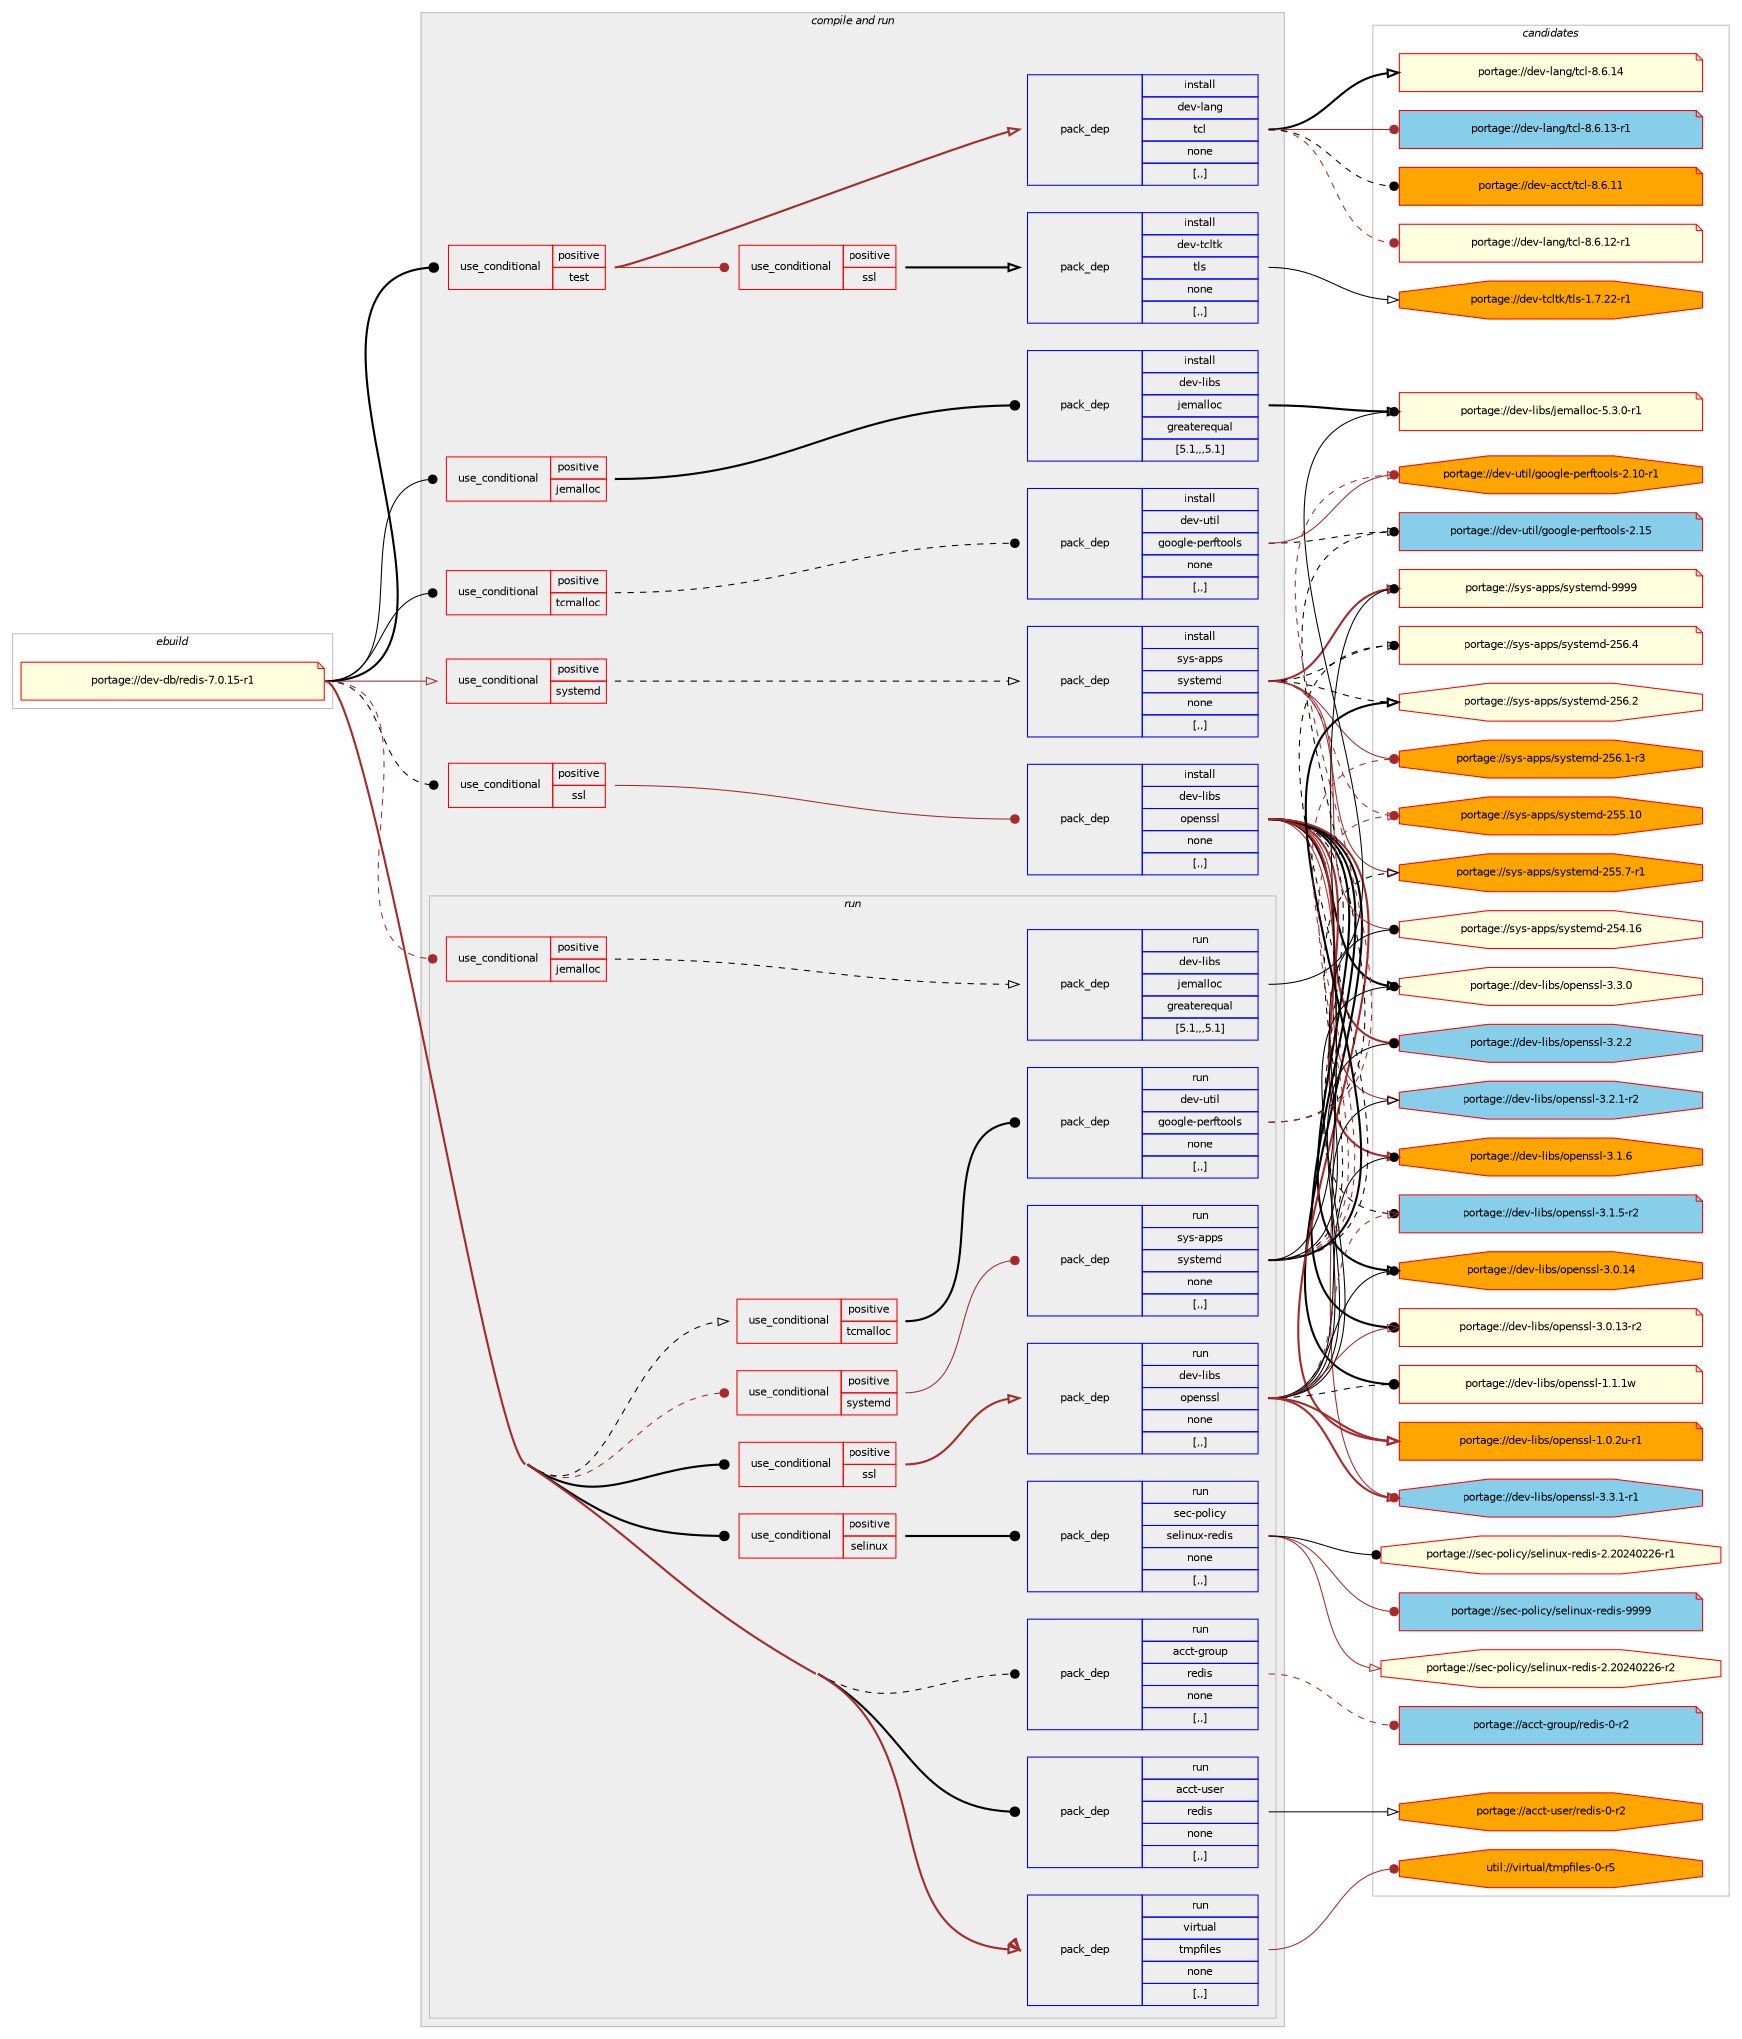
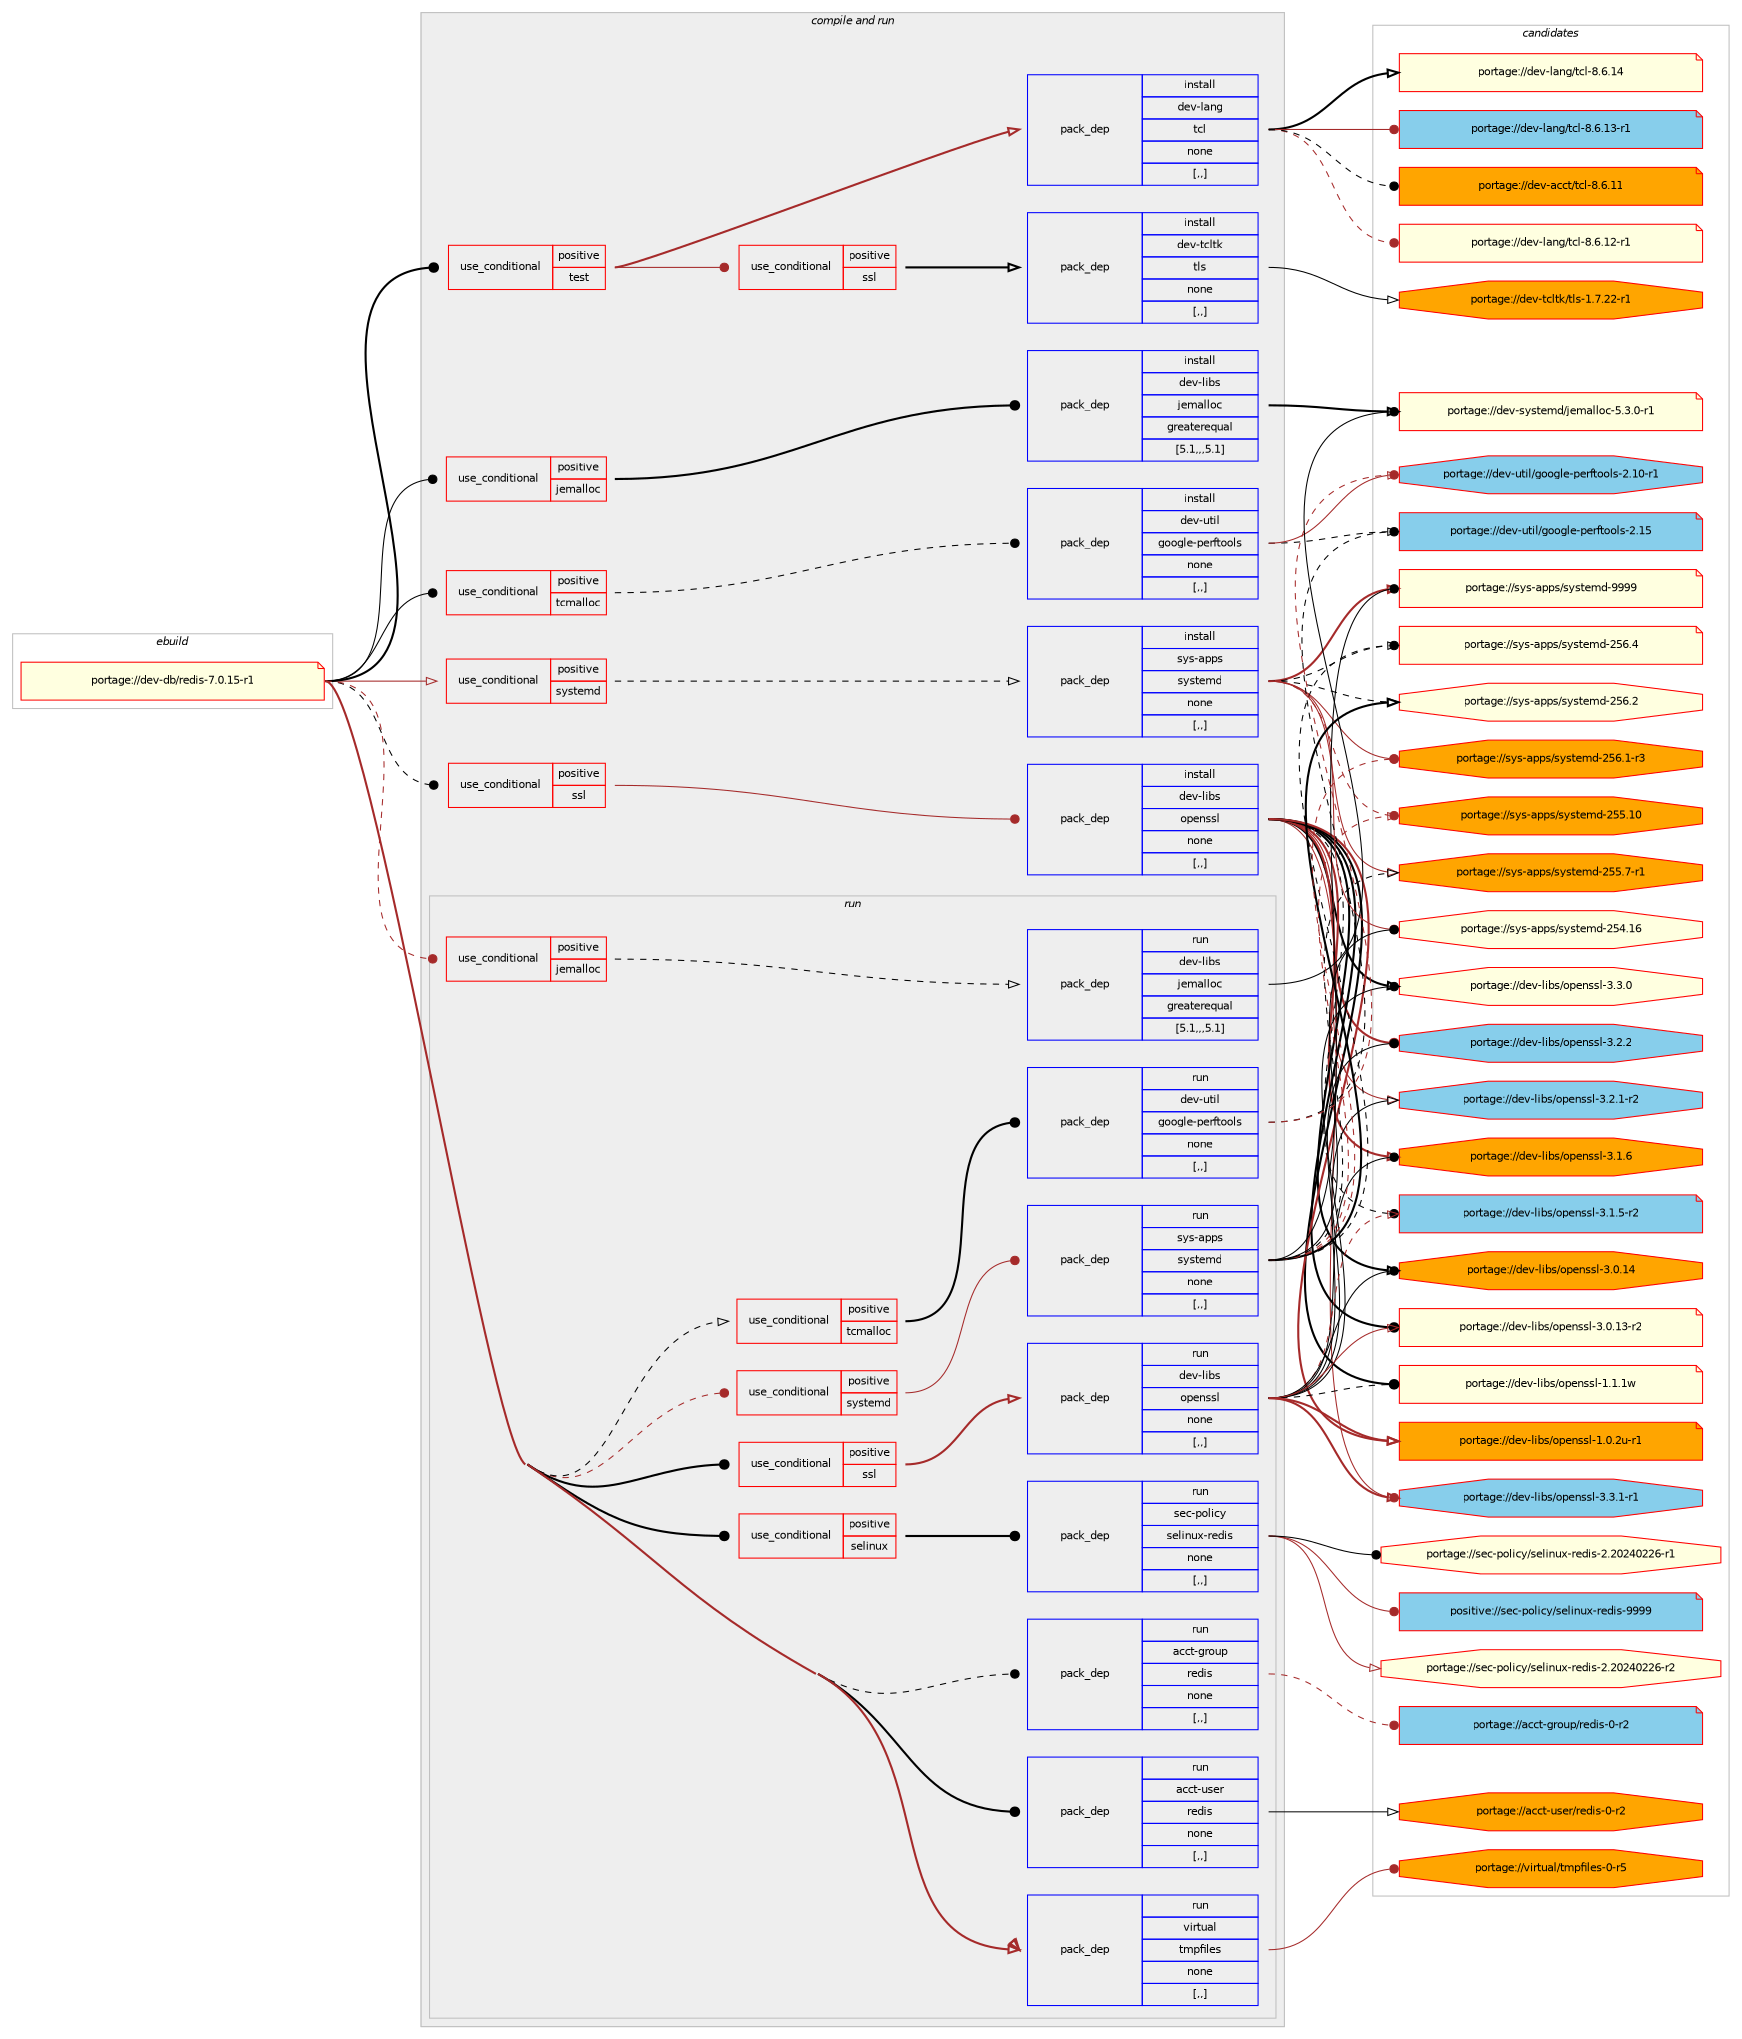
(1551, 412) -> (1551, 412)
(1551, 475) -> (1551, 475)
(1551, 1612) -> (1551, 1612)
(1551, 1869) -> (1551, 1869)
